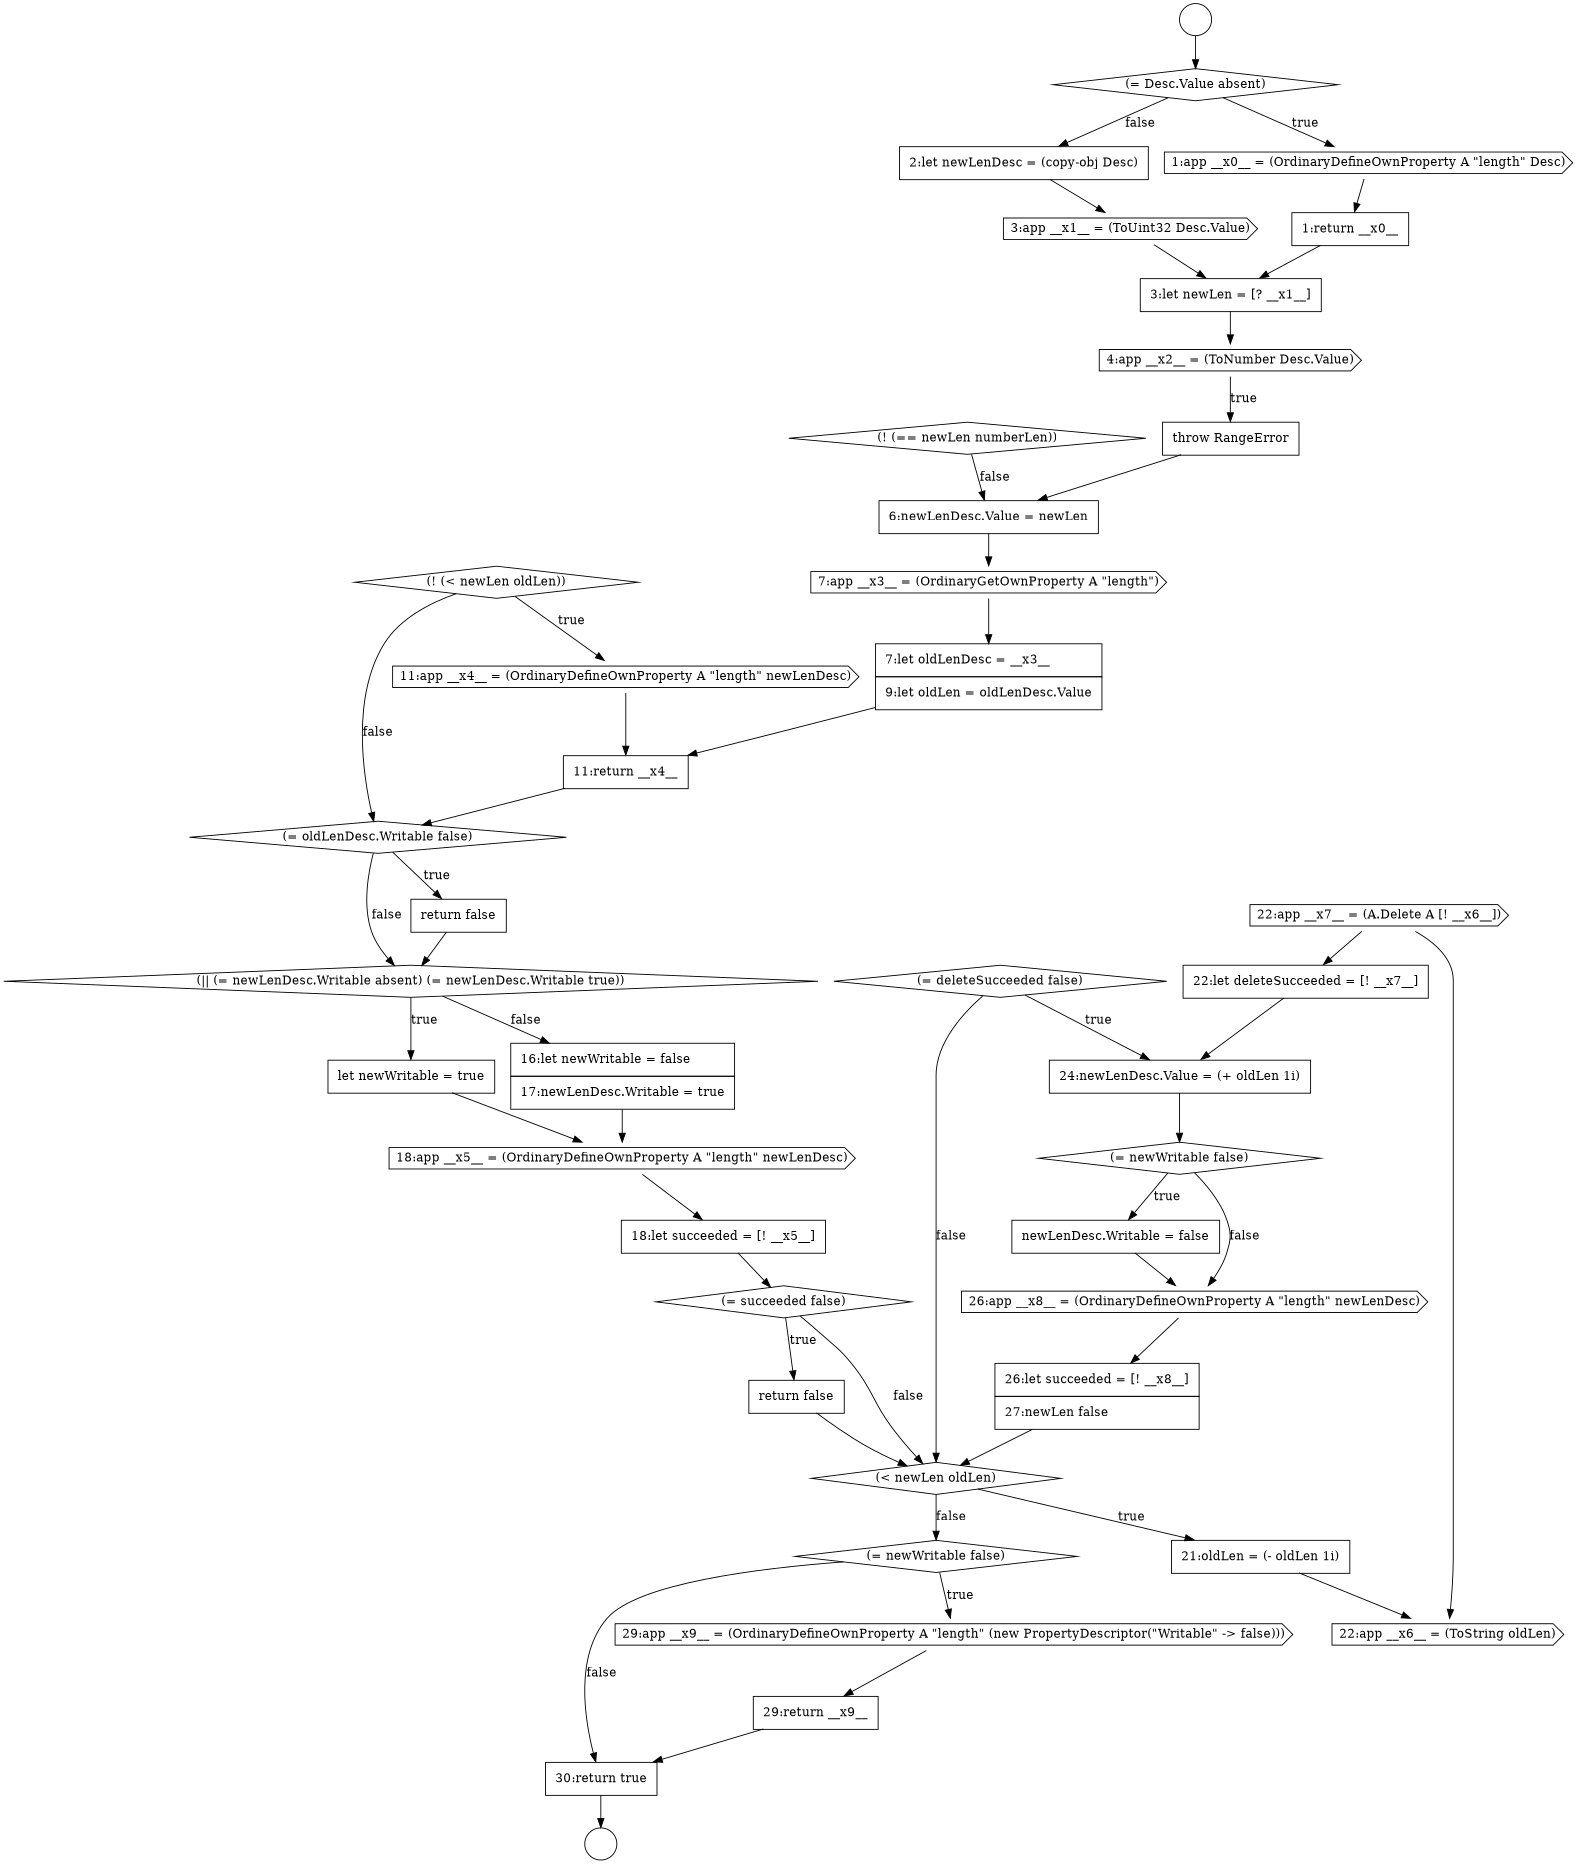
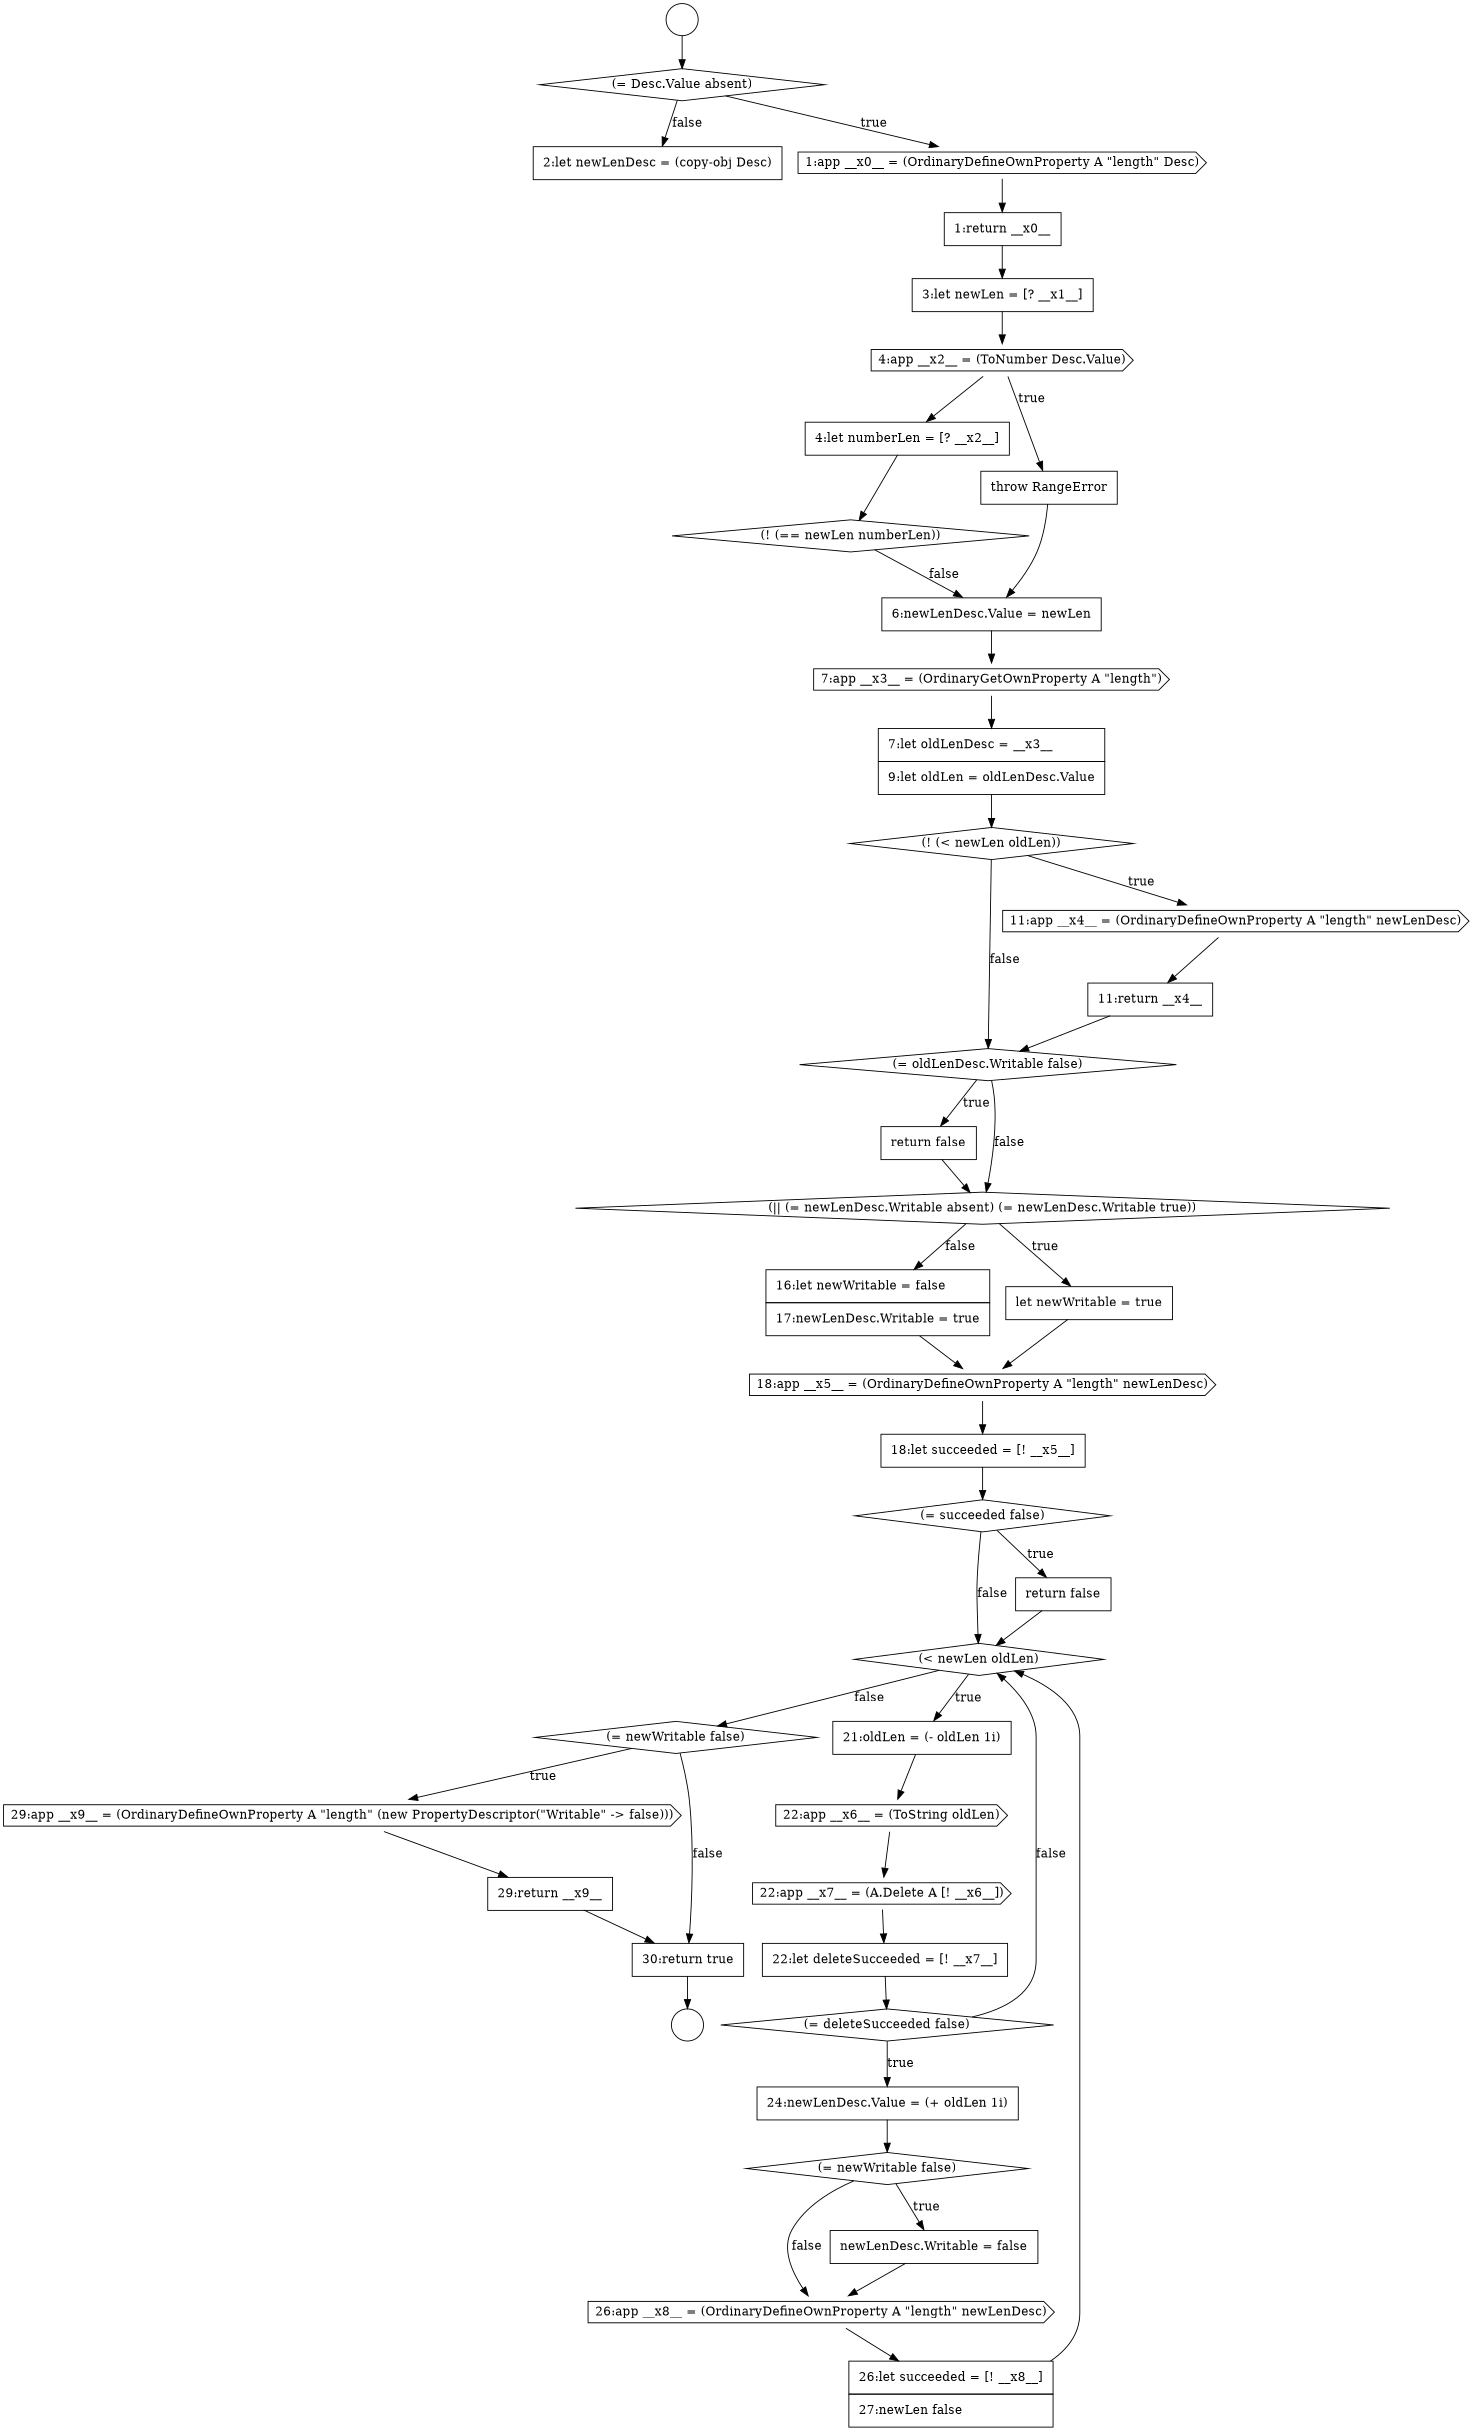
(1130, 229) -> none
none -> (907, 438)
(786, 730) -> (992, 807)
(1246, 1026) -> (886, 1988)
(1453, 1262) -> (887, 1850)
